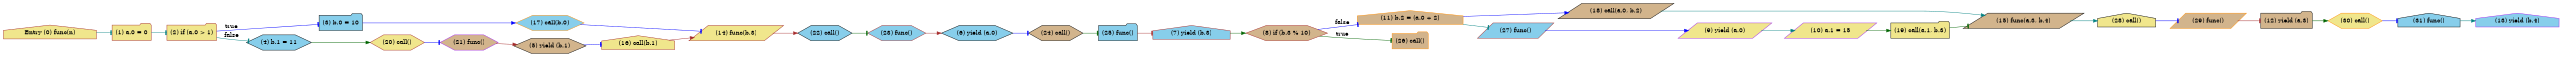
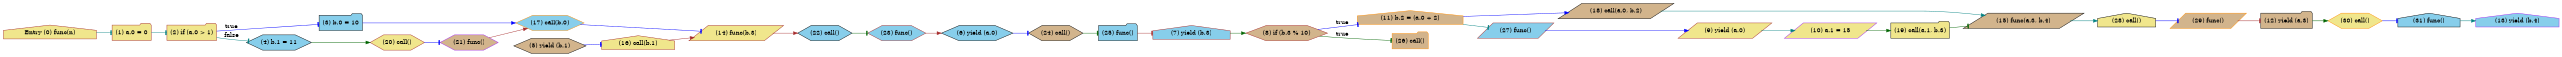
(1342, 23) -> (1342, 23)
(1725, 31) -> (1725, 31)
(504, 44) -> (506, 34)
